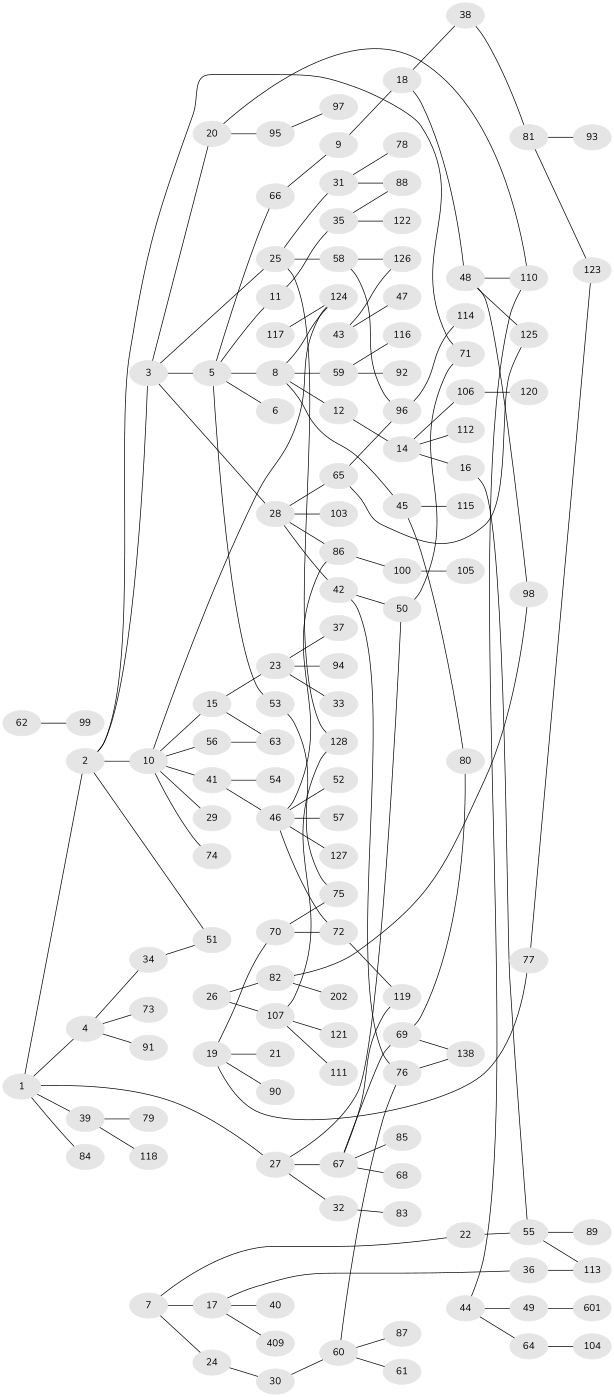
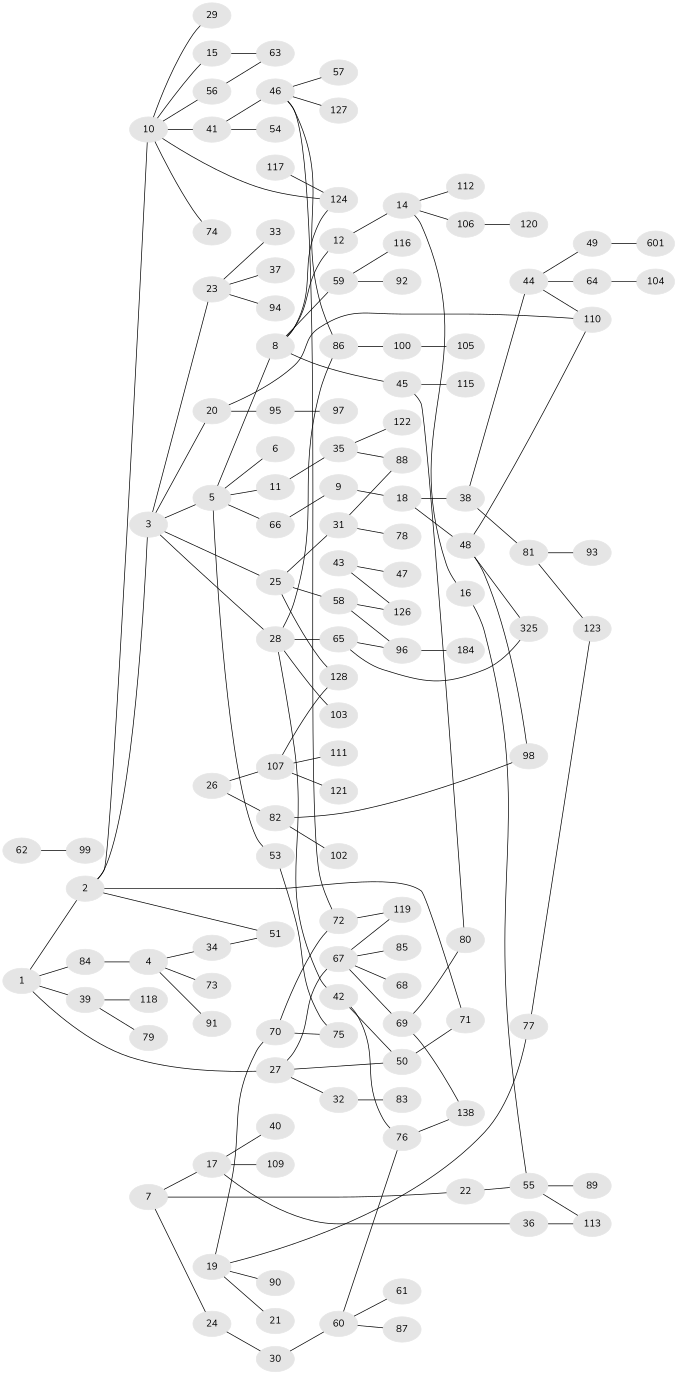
(465, 316) -> (465, 651)
(529, 335) -> (529, 629)
none -> (497, 390)
(244, 685) -> (180, 407)
(339, 780) -> none
(339, 997) -> (339, 856)
(54, 1058) -> (117, 962)
(275, 1344) -> (275, 1165)
